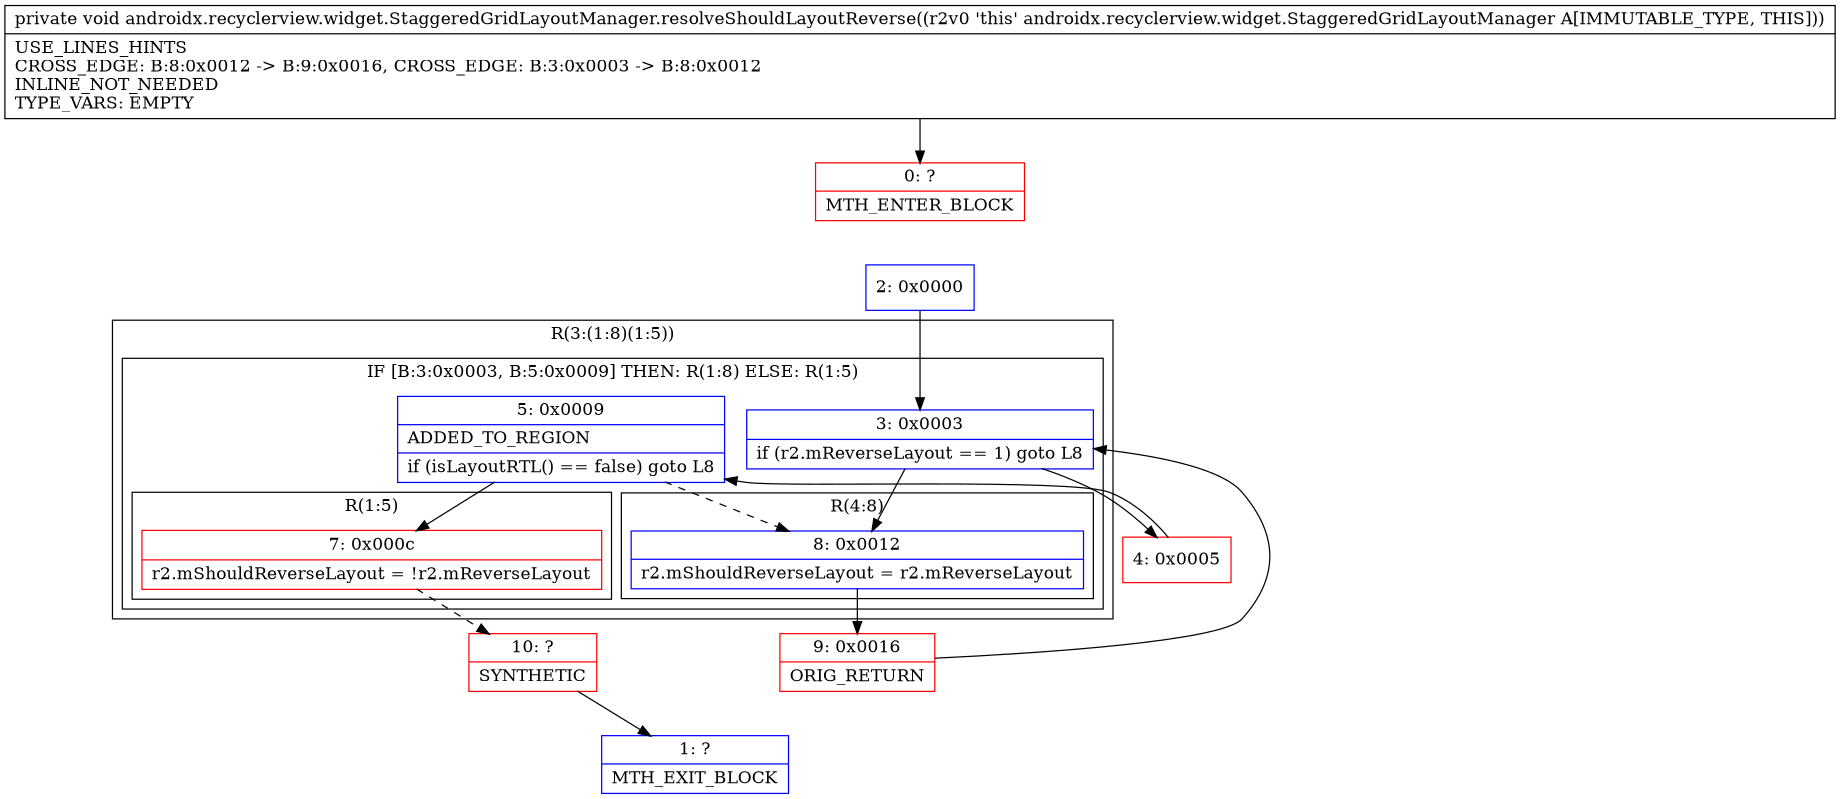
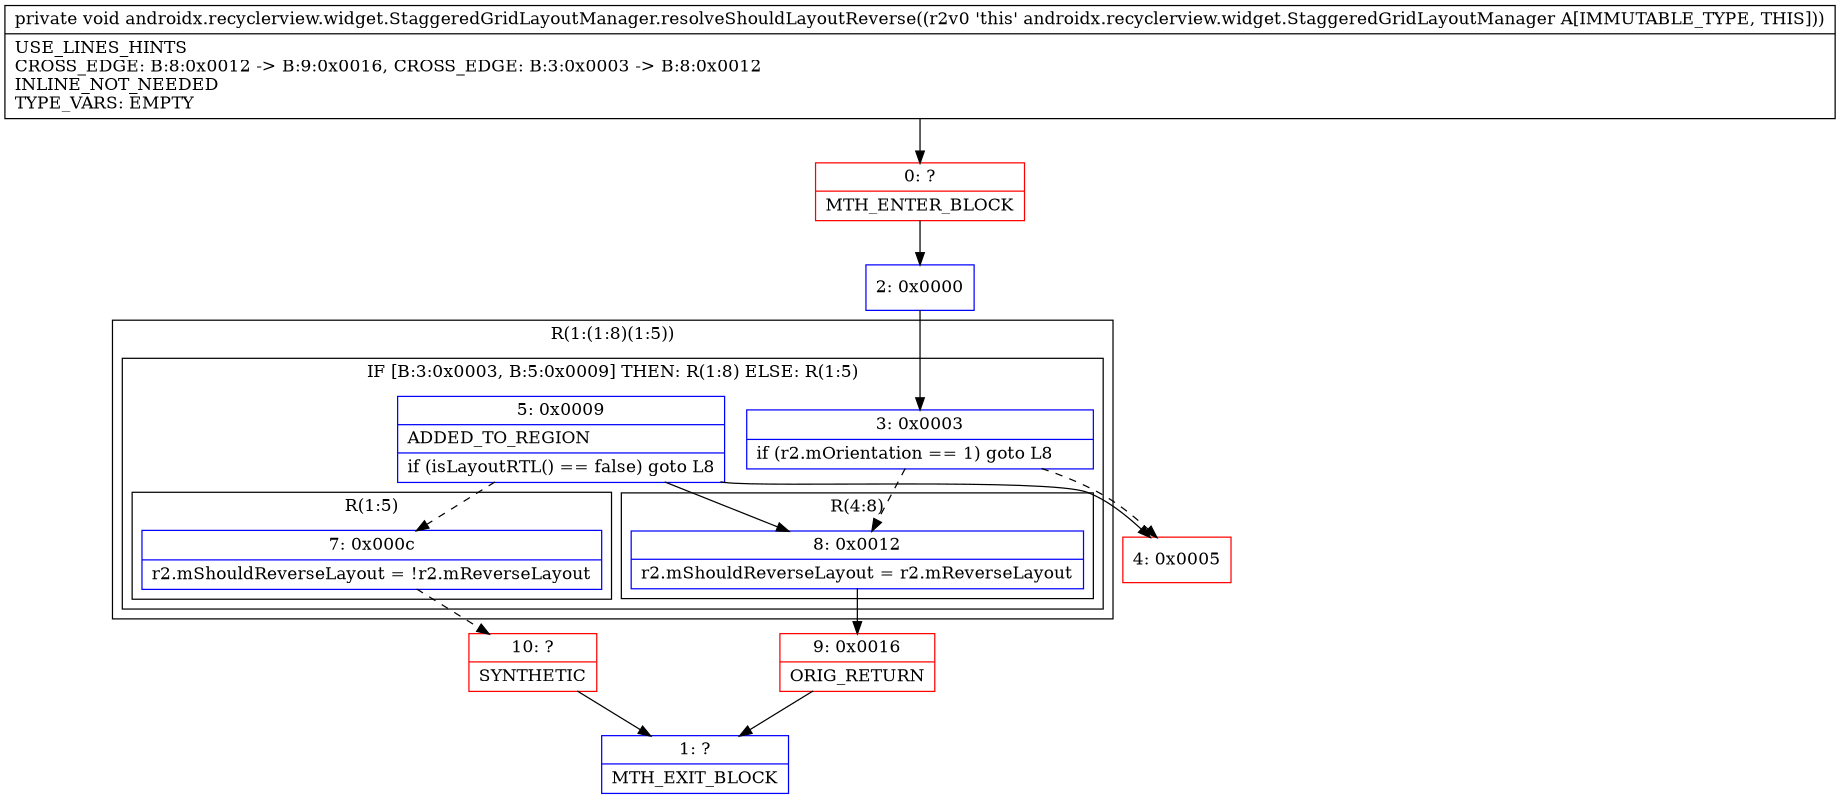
none -> (920, 236)
(613, 334) -> (613, 334)
(920, 454) -> (905, 454)
(961, 484) -> (937, 484)
(888, 501) -> (888, 501)
(461, 503) -> (461, 503)
(721, 504) -> (721, 504)
(1122, 507) -> (1079, 483)
(372, 560) -> (372, 560)
(1231, 625) -> (781, 710)
